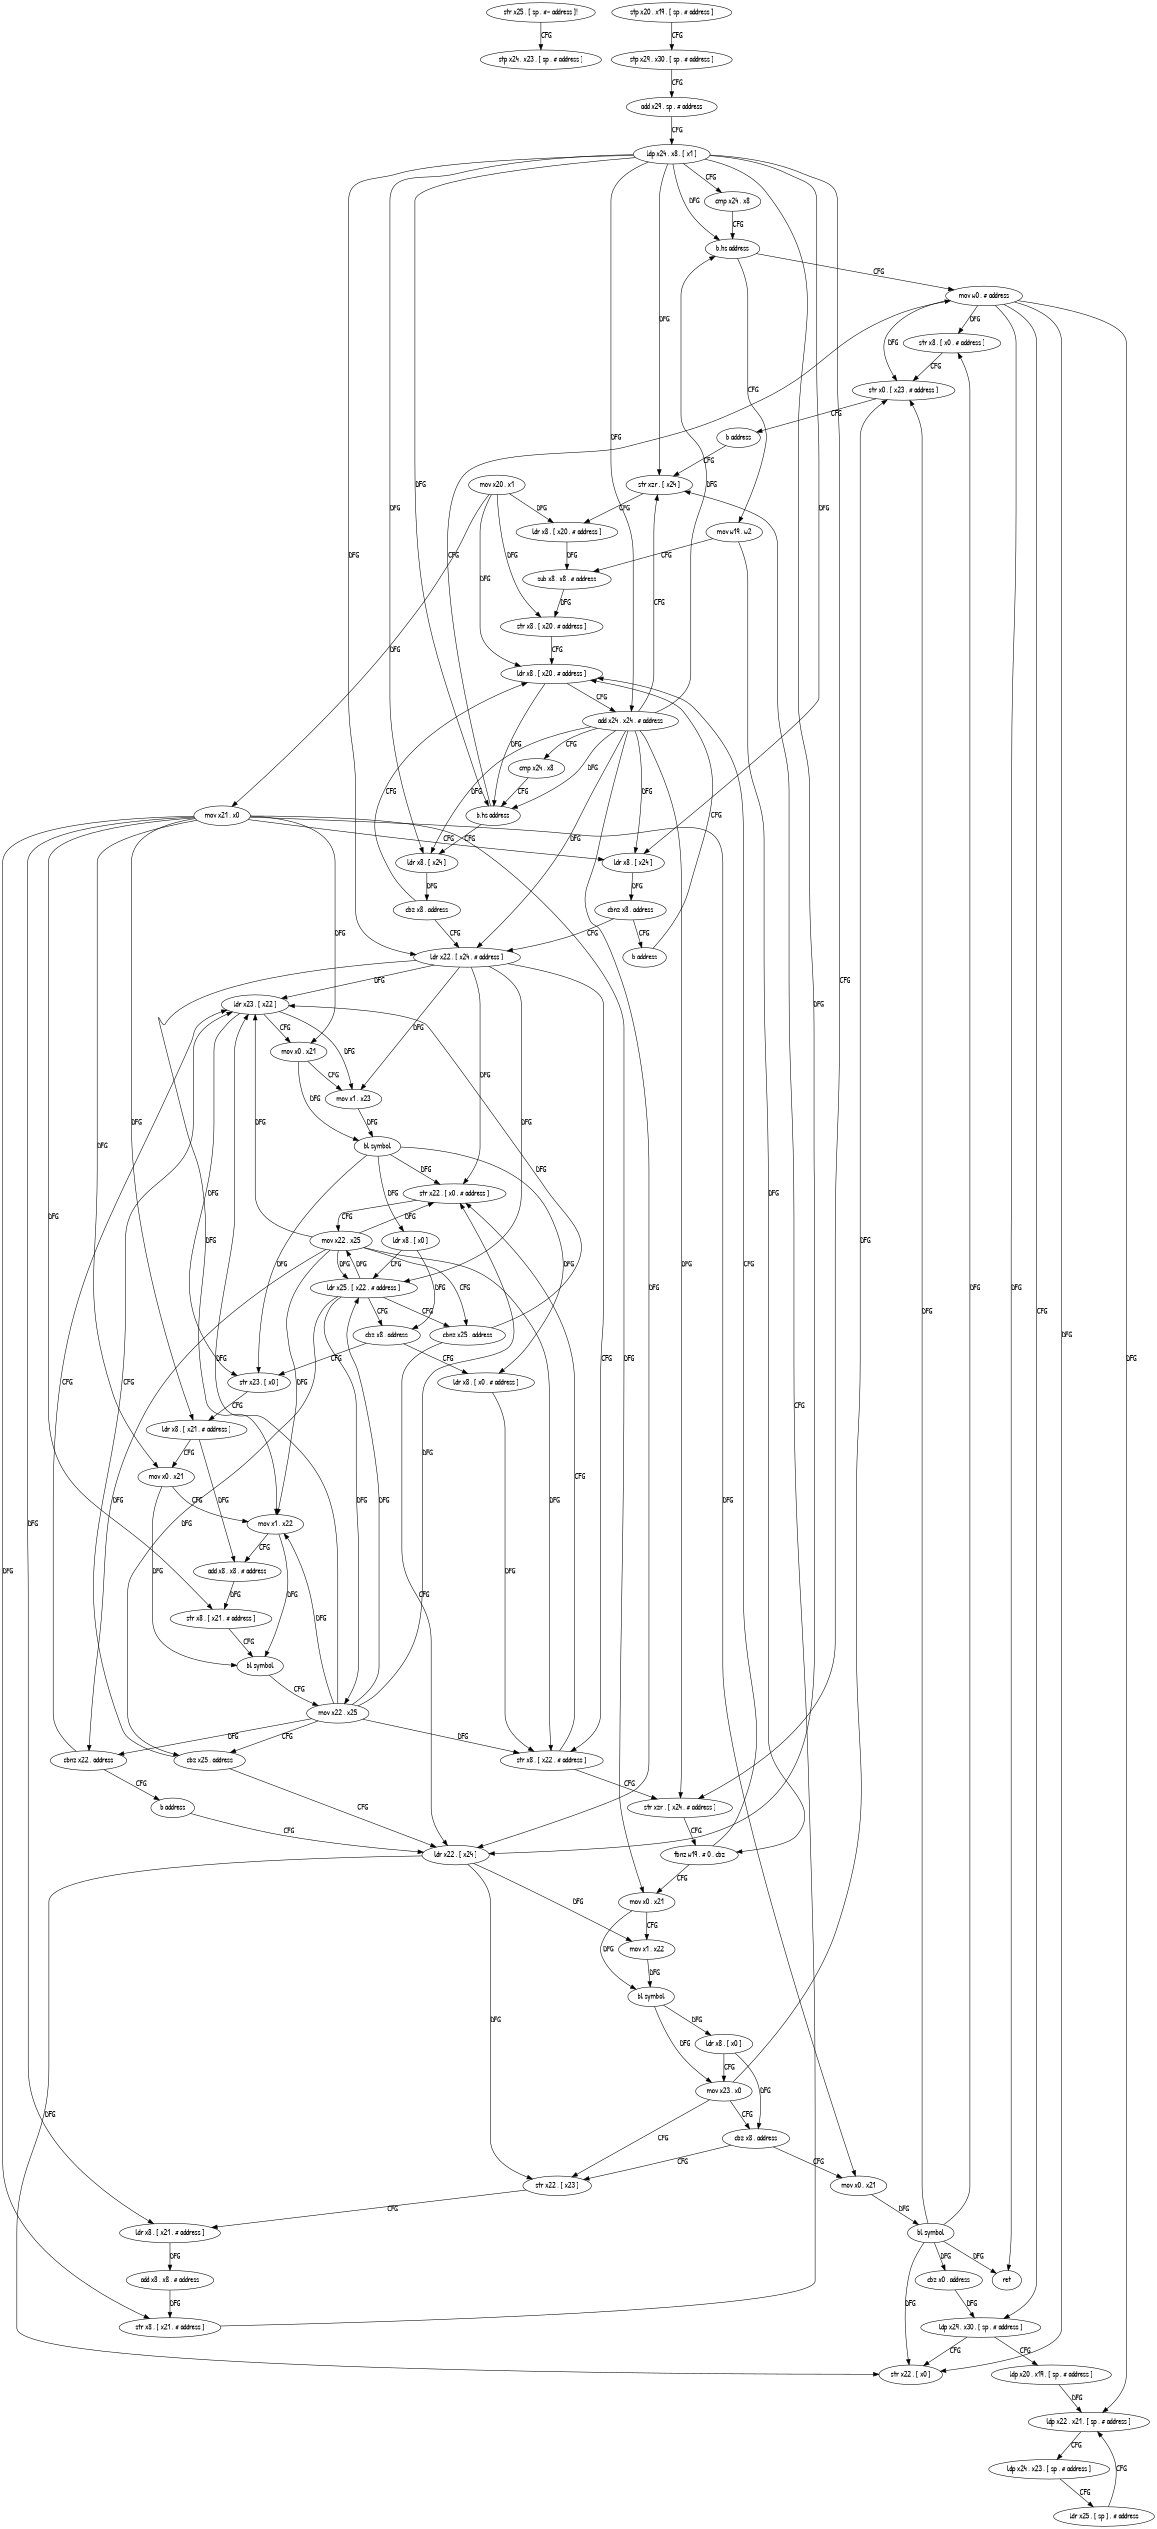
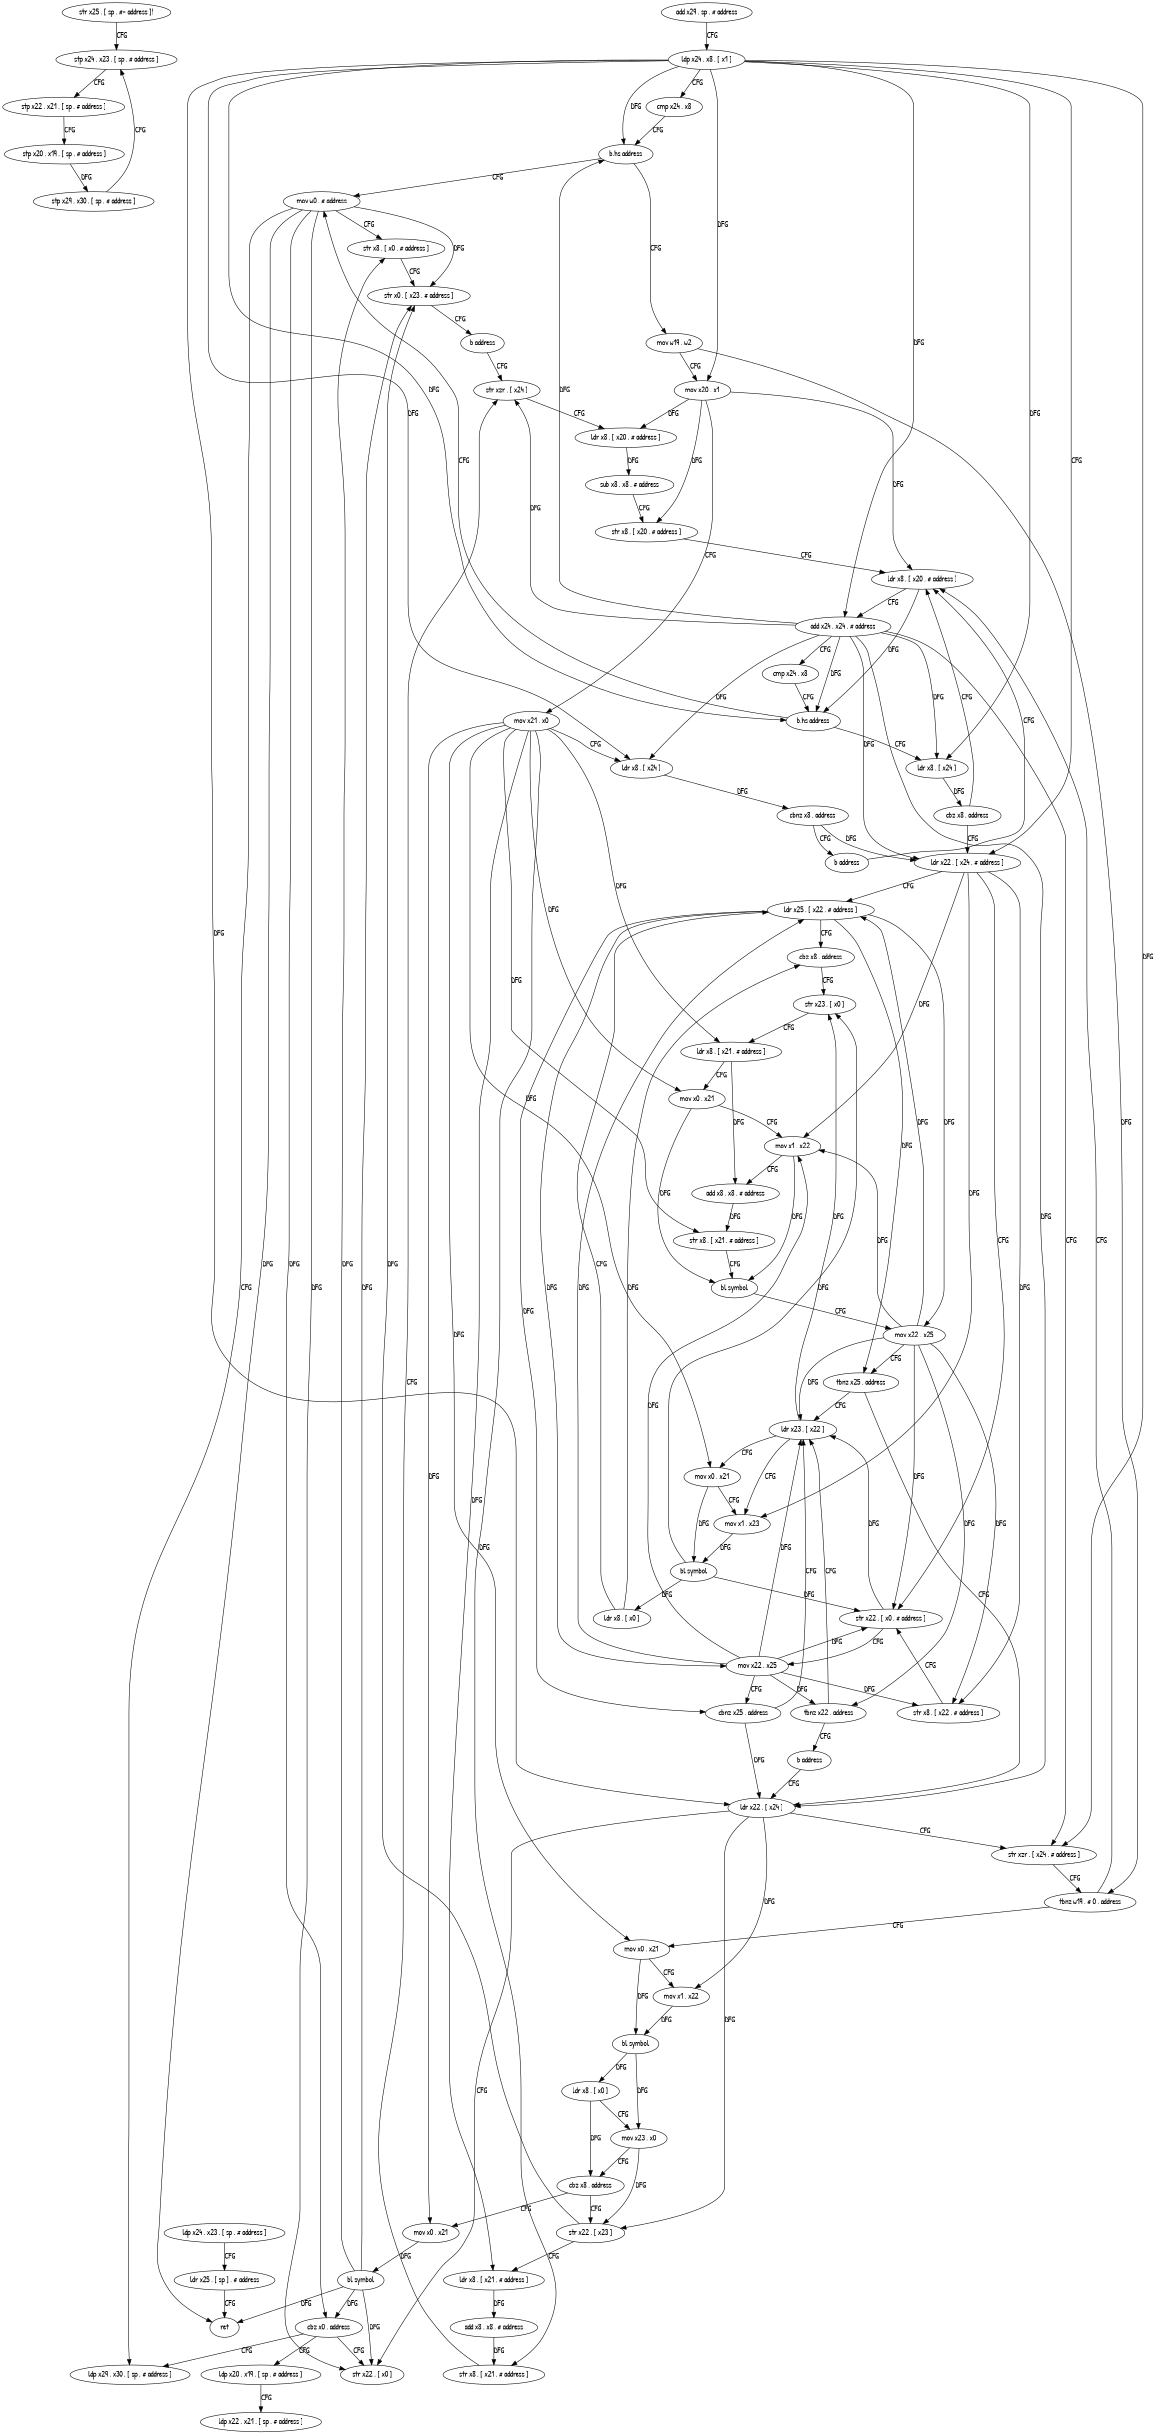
(677, 36) -> (86, 178)
(672, 81) -> (134, 137)
none -> (64, 107)
(659, 316) -> (718, 223)
(975, 320) -> (369, 225)
(659, 554) -> (687, 364)
(354, 556) -> (1077, 461)
(566, 603) -> (644, 509)
(659, 603) -> (535, 509)
(395, 650) -> (711, 556)
(592, 934) -> (851, 839)
(361, 981) -> (869, 1517)
(845, 981) -> (1148, 957)
(349, 1052) -> (770, 1477)
(485, 1076) -> (1003, 1241)
(526, 1123) -> (908, 887)
(541, 1170) -> (811, 1572)
(860, 1256) -> (387, 1296)
(687, 1265) -> (1071, 1241)
(427, 1312) -> (528, 1312)
(1126, 1318) -> (289, 1263)
(607, 1359) -> (1025, 1288)
(486, 1383) -> none
(424, 1595) -> (759, 1761)
(89, 1761) -> (828, 1713)
(210, 1761) -> (861, 1383)
(613, 1783) -> (895, 1830)
(699, 1855) -> (1090, 1902)
(50, 2115) -> (482, 2091)
(663, 2139) -> (641, 2186)
(972, 2304) -> (247, 2351)
(948, 2350) -> (349, 2349)
(1014, 2350) -> (296, 2350)
(1077, 2398) -> (266, 2398)
(1071, 2444) -> none
(1116, 2470) -> (225, 2301)
